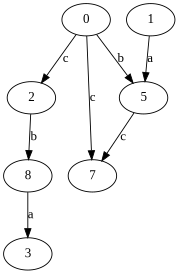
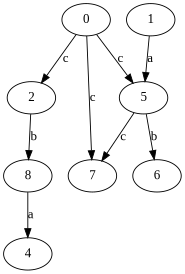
(121, 59) -> (121, 59)
none -> (157, 176)
(28, 254) -> (28, 254)
